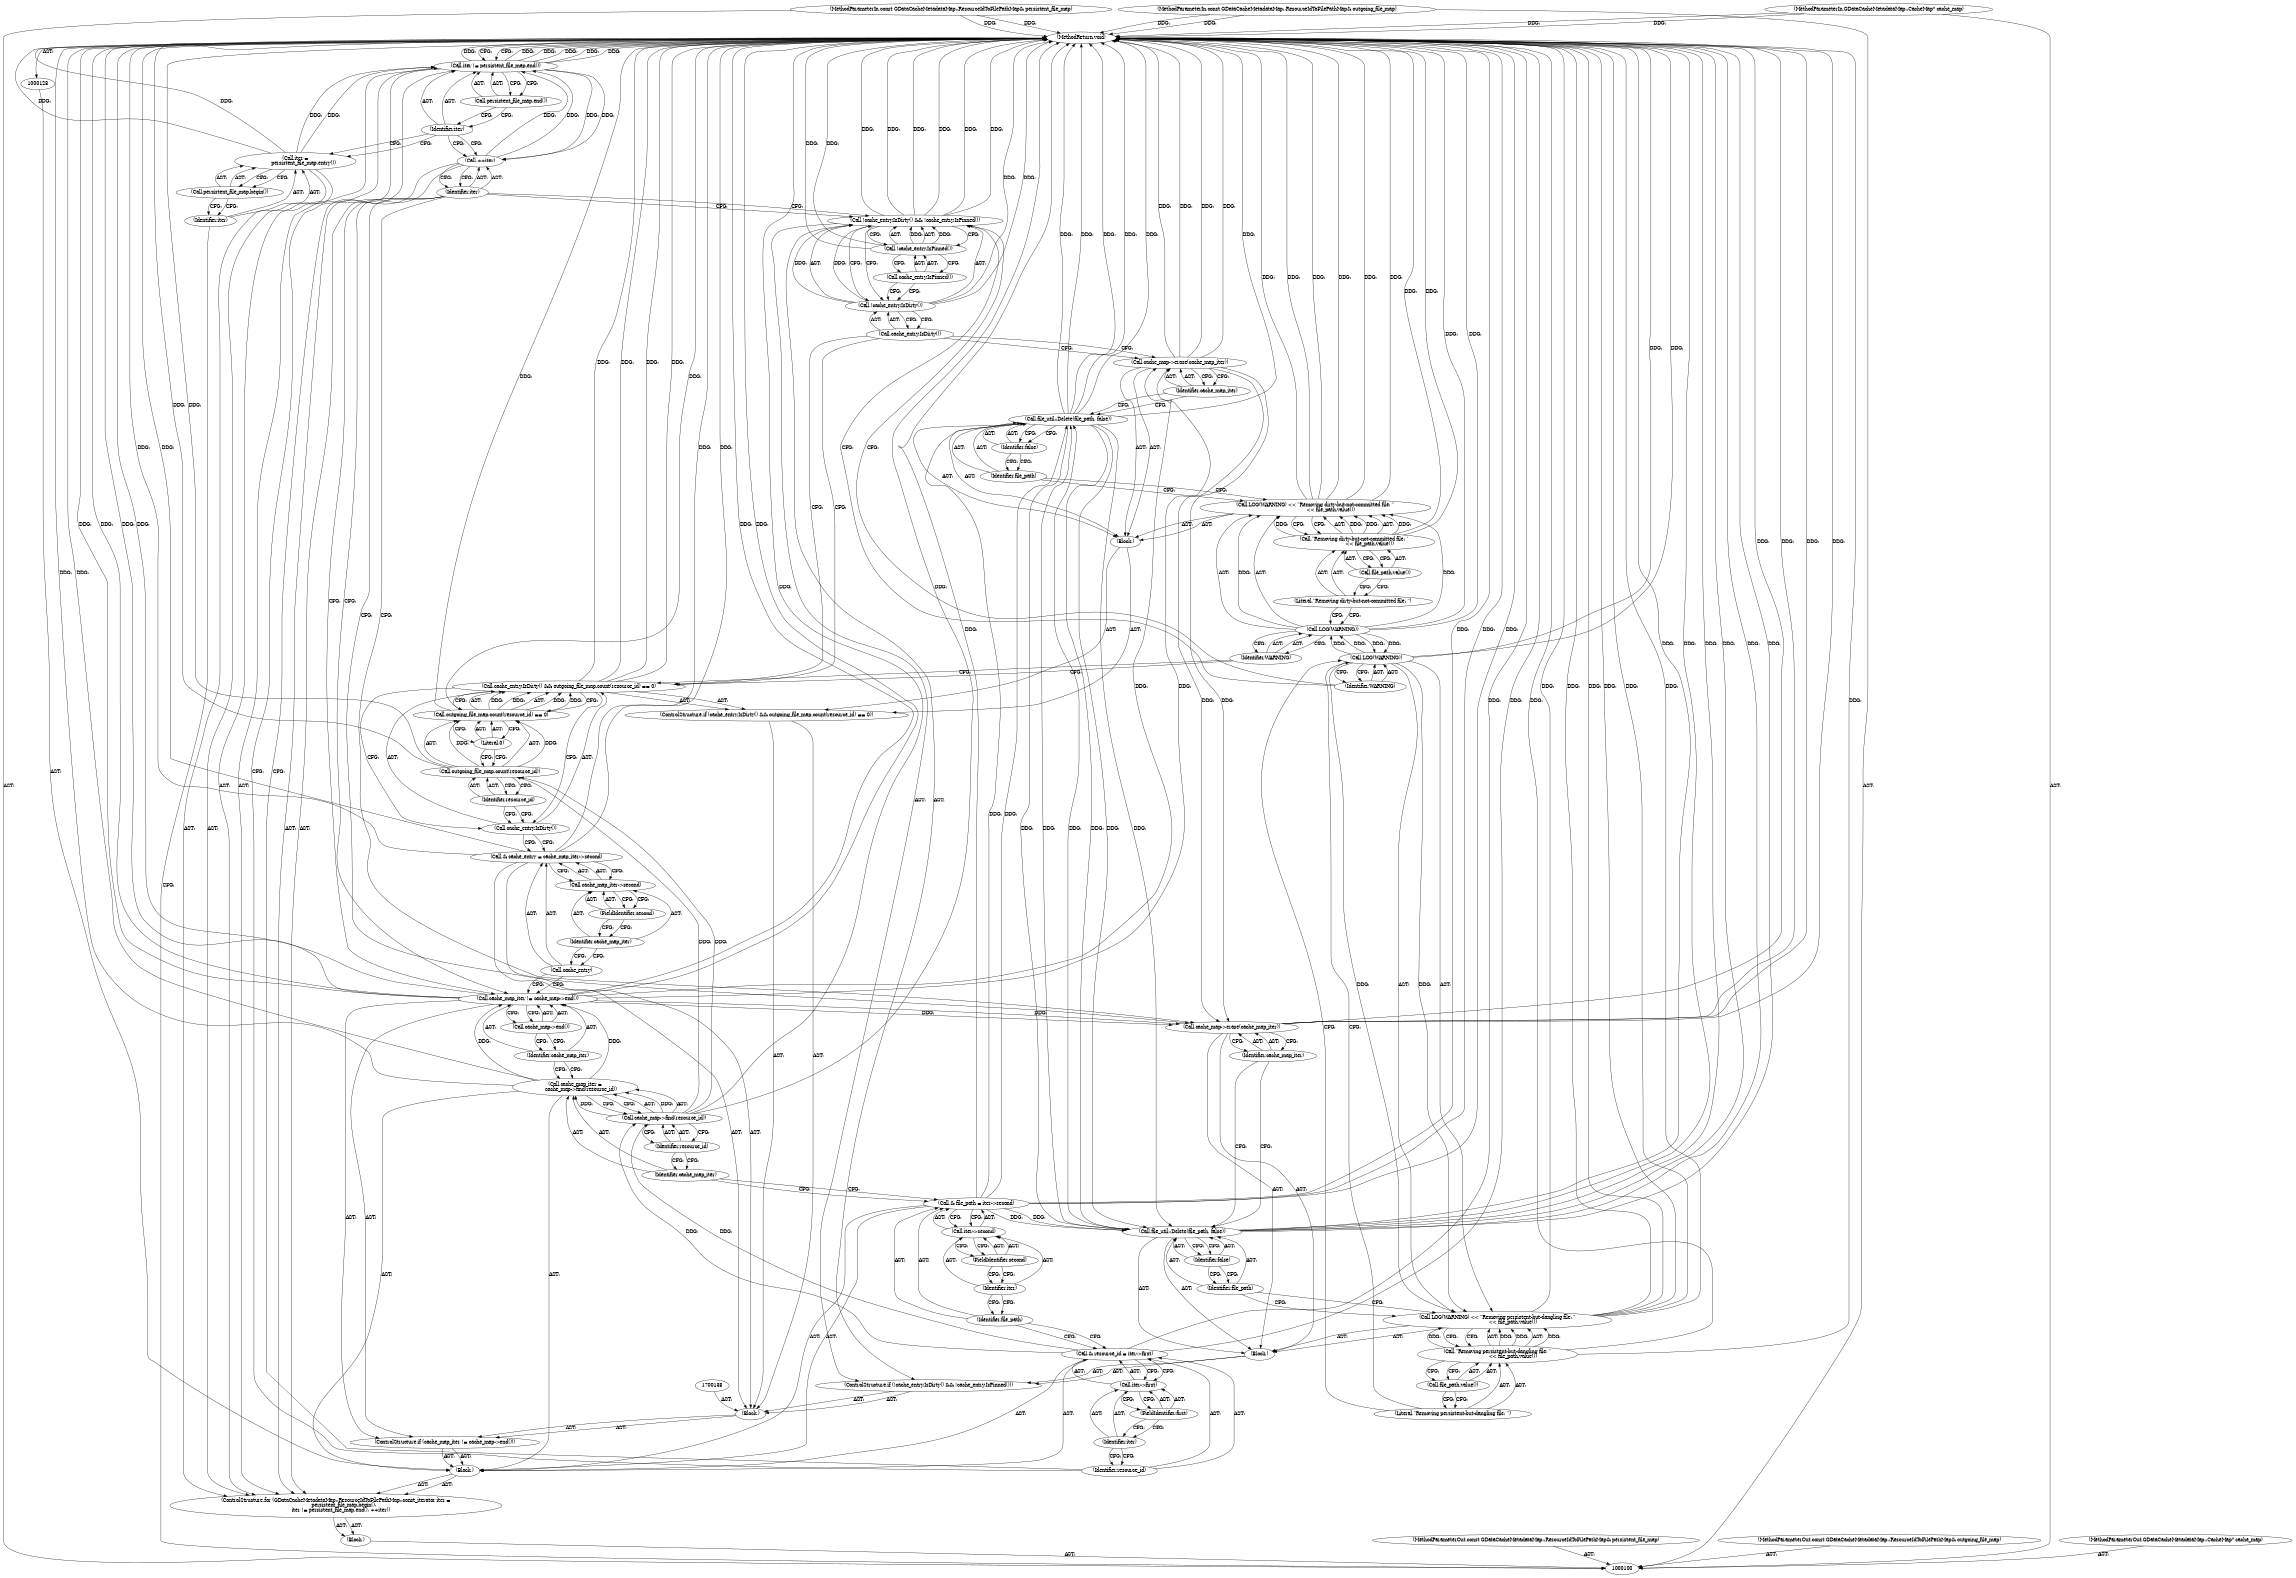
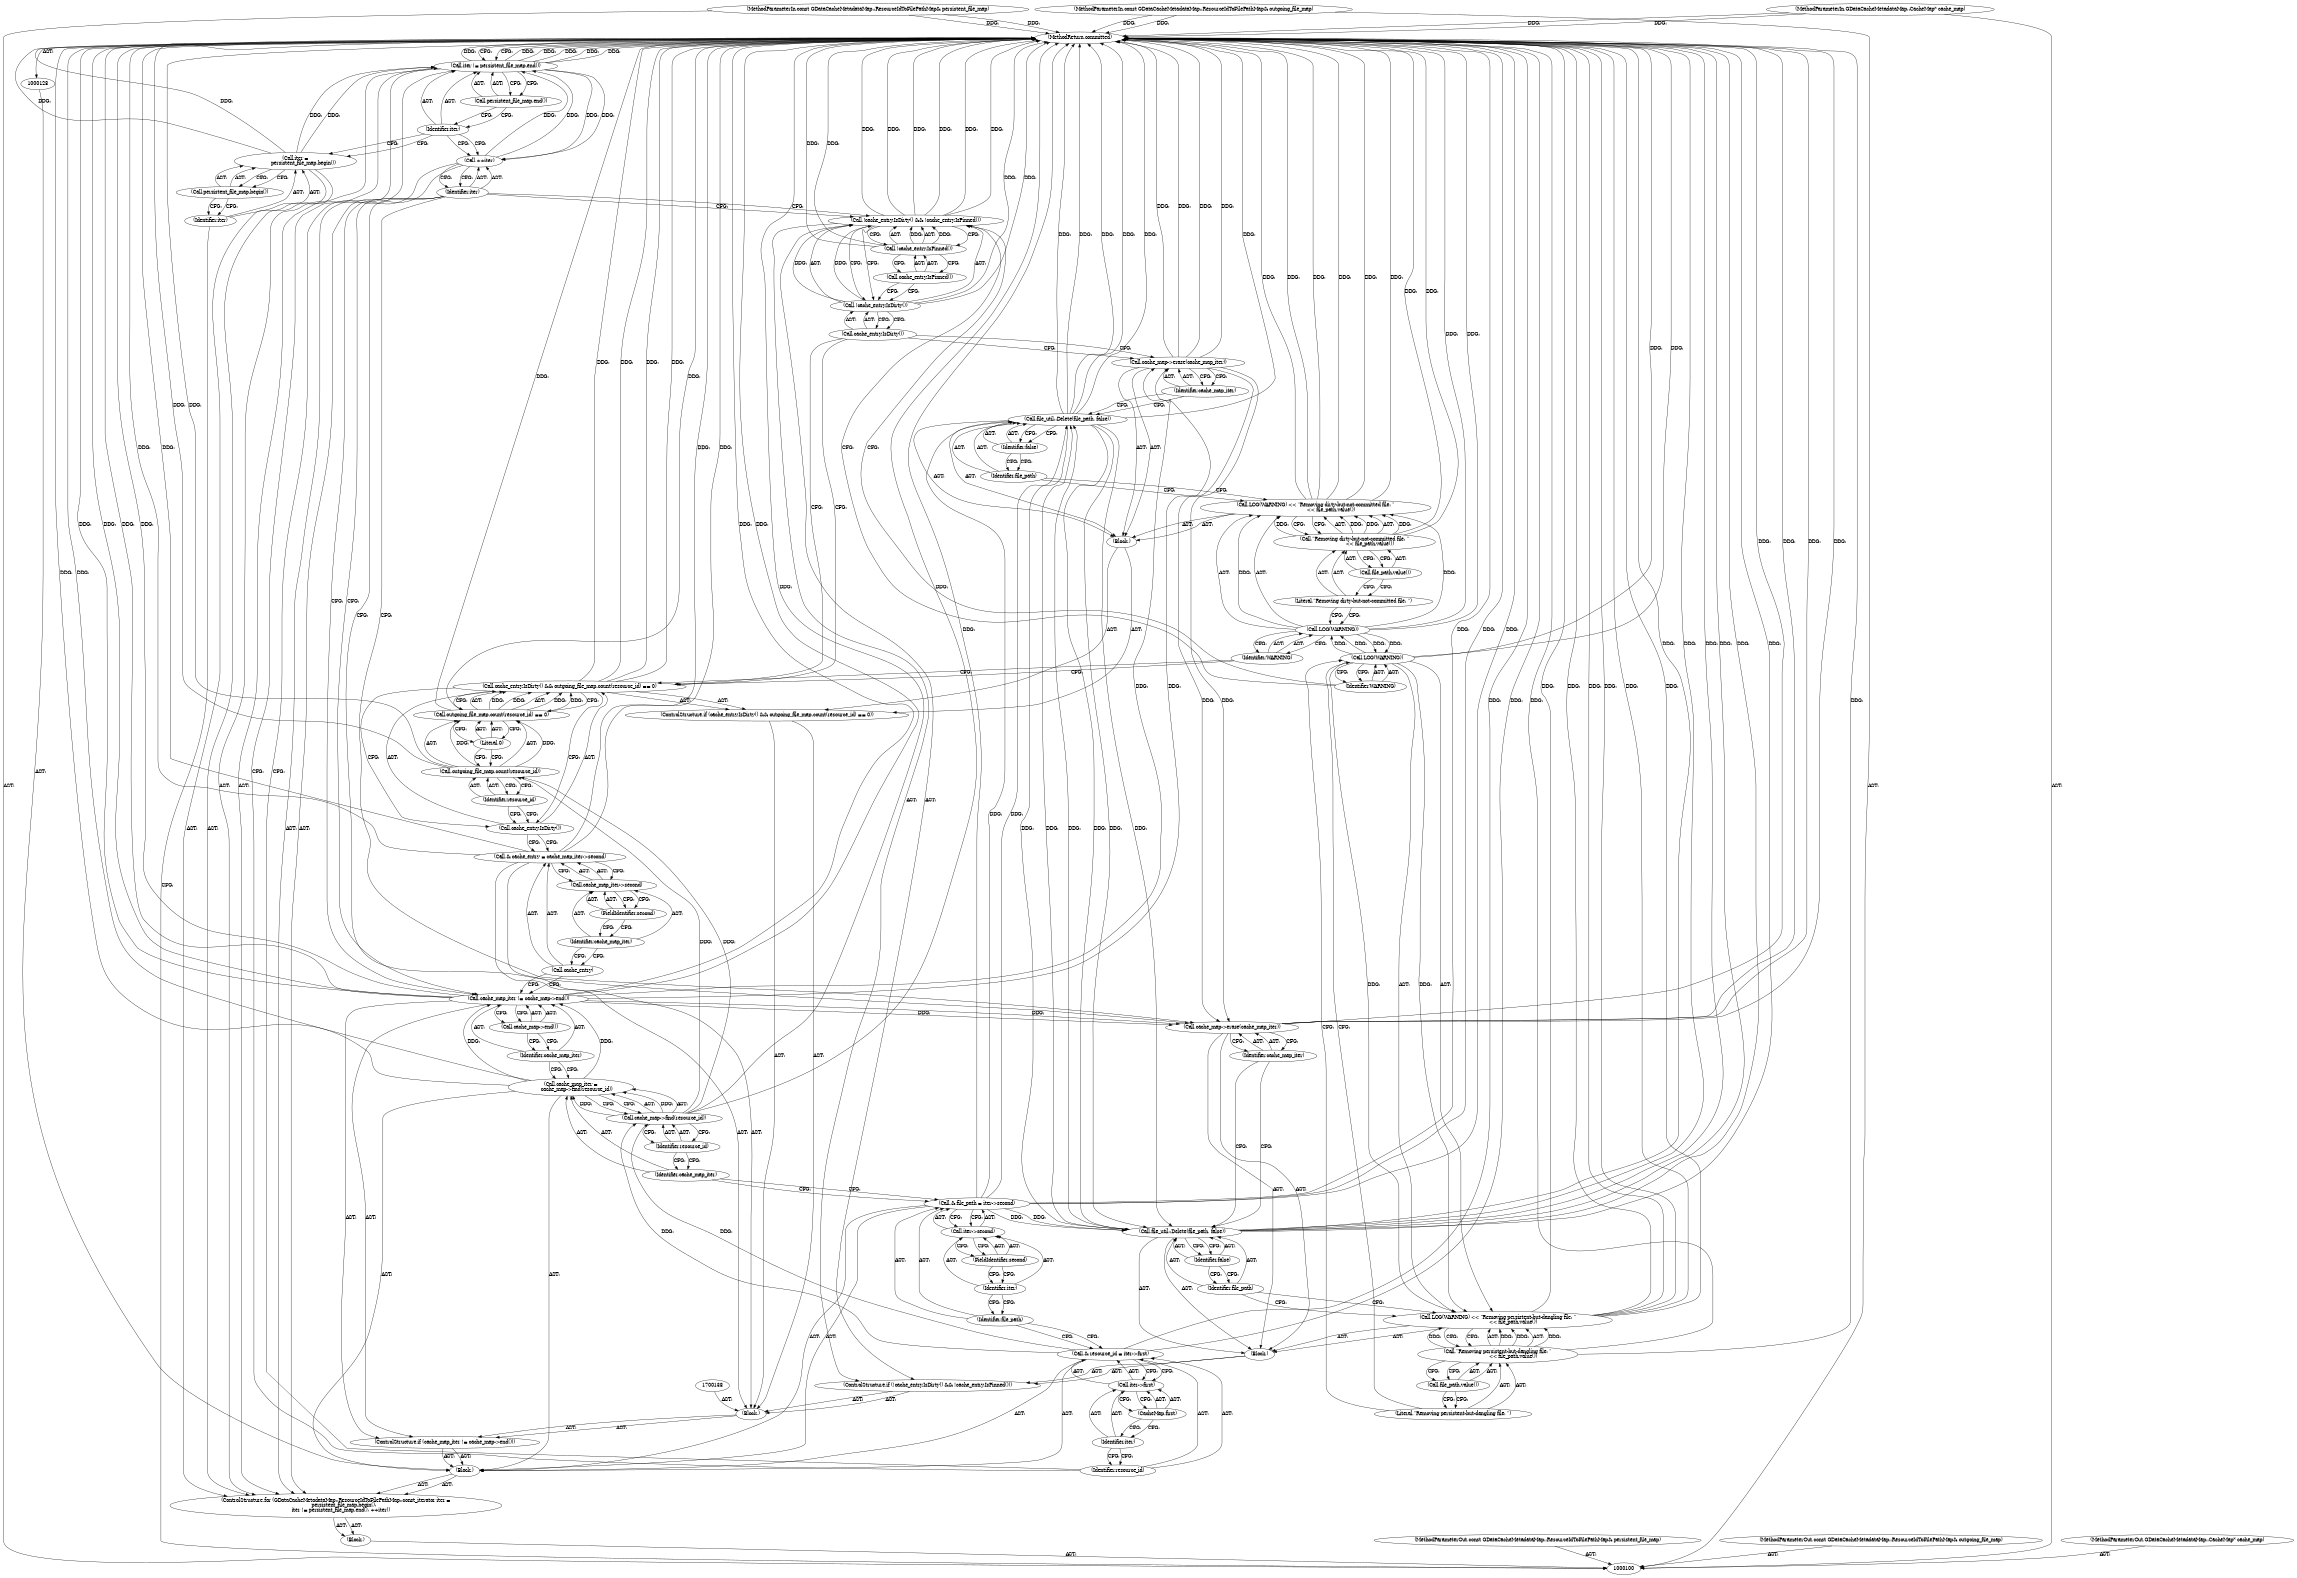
(1081, 38) -> (1080, 38)
(295, 161) -> (295, 161)
(1164, 1414) -> (1157, 1414)
